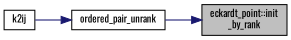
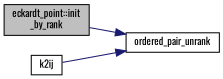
(178, 20) -> (102, 30)
